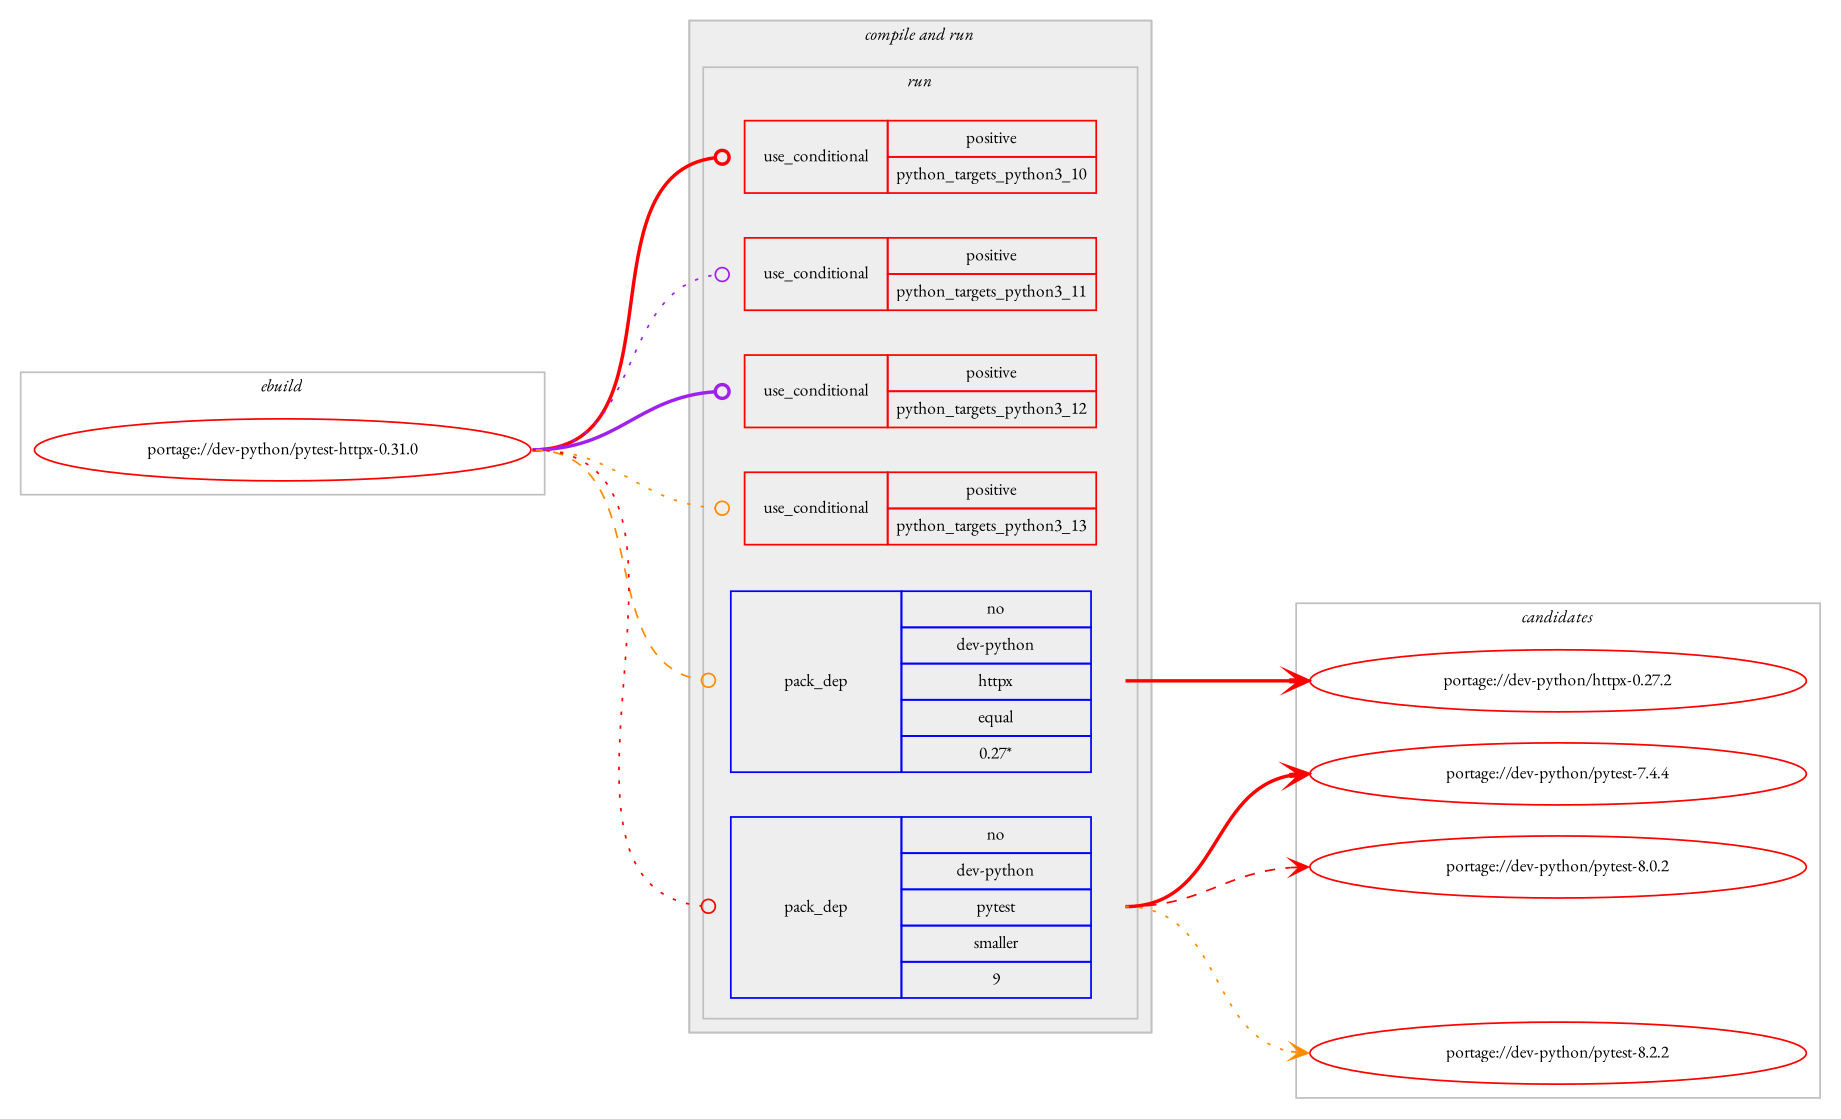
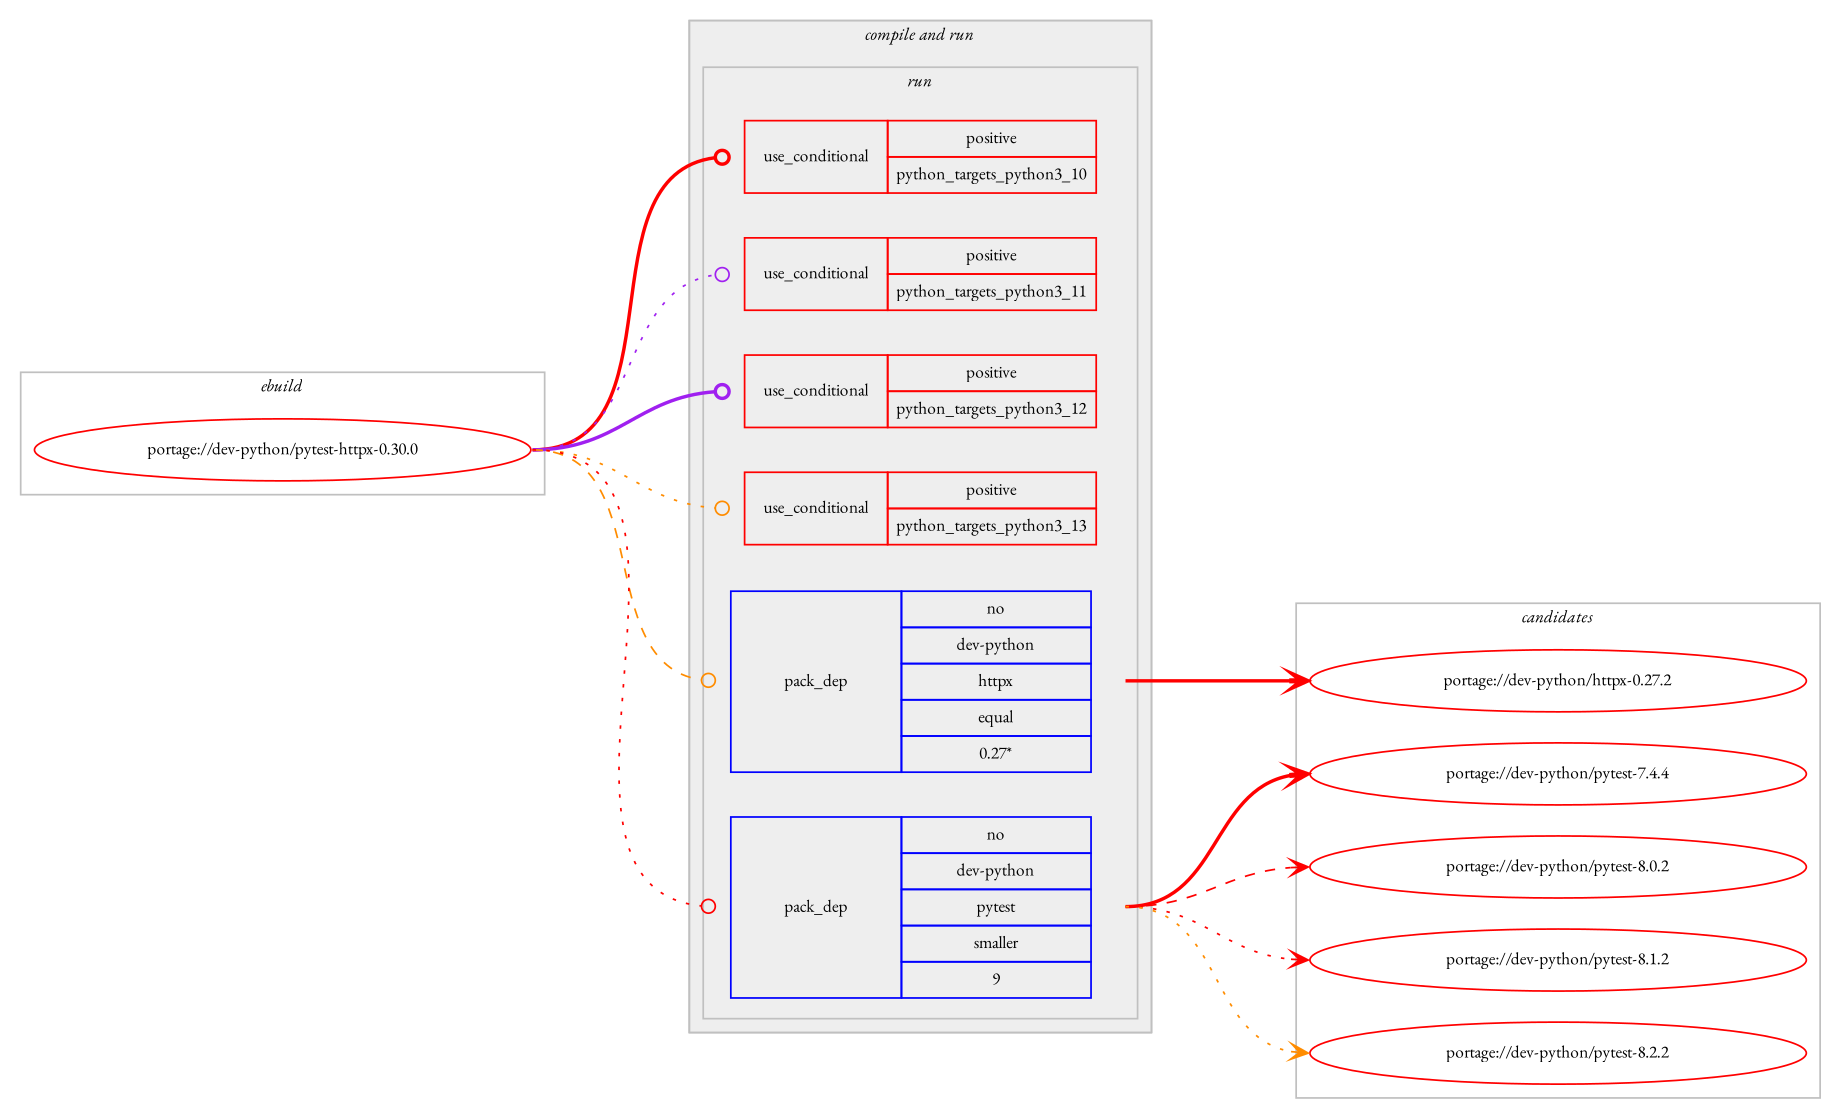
(283, 450) -> (283, 450)
none -> (1558, 960)
